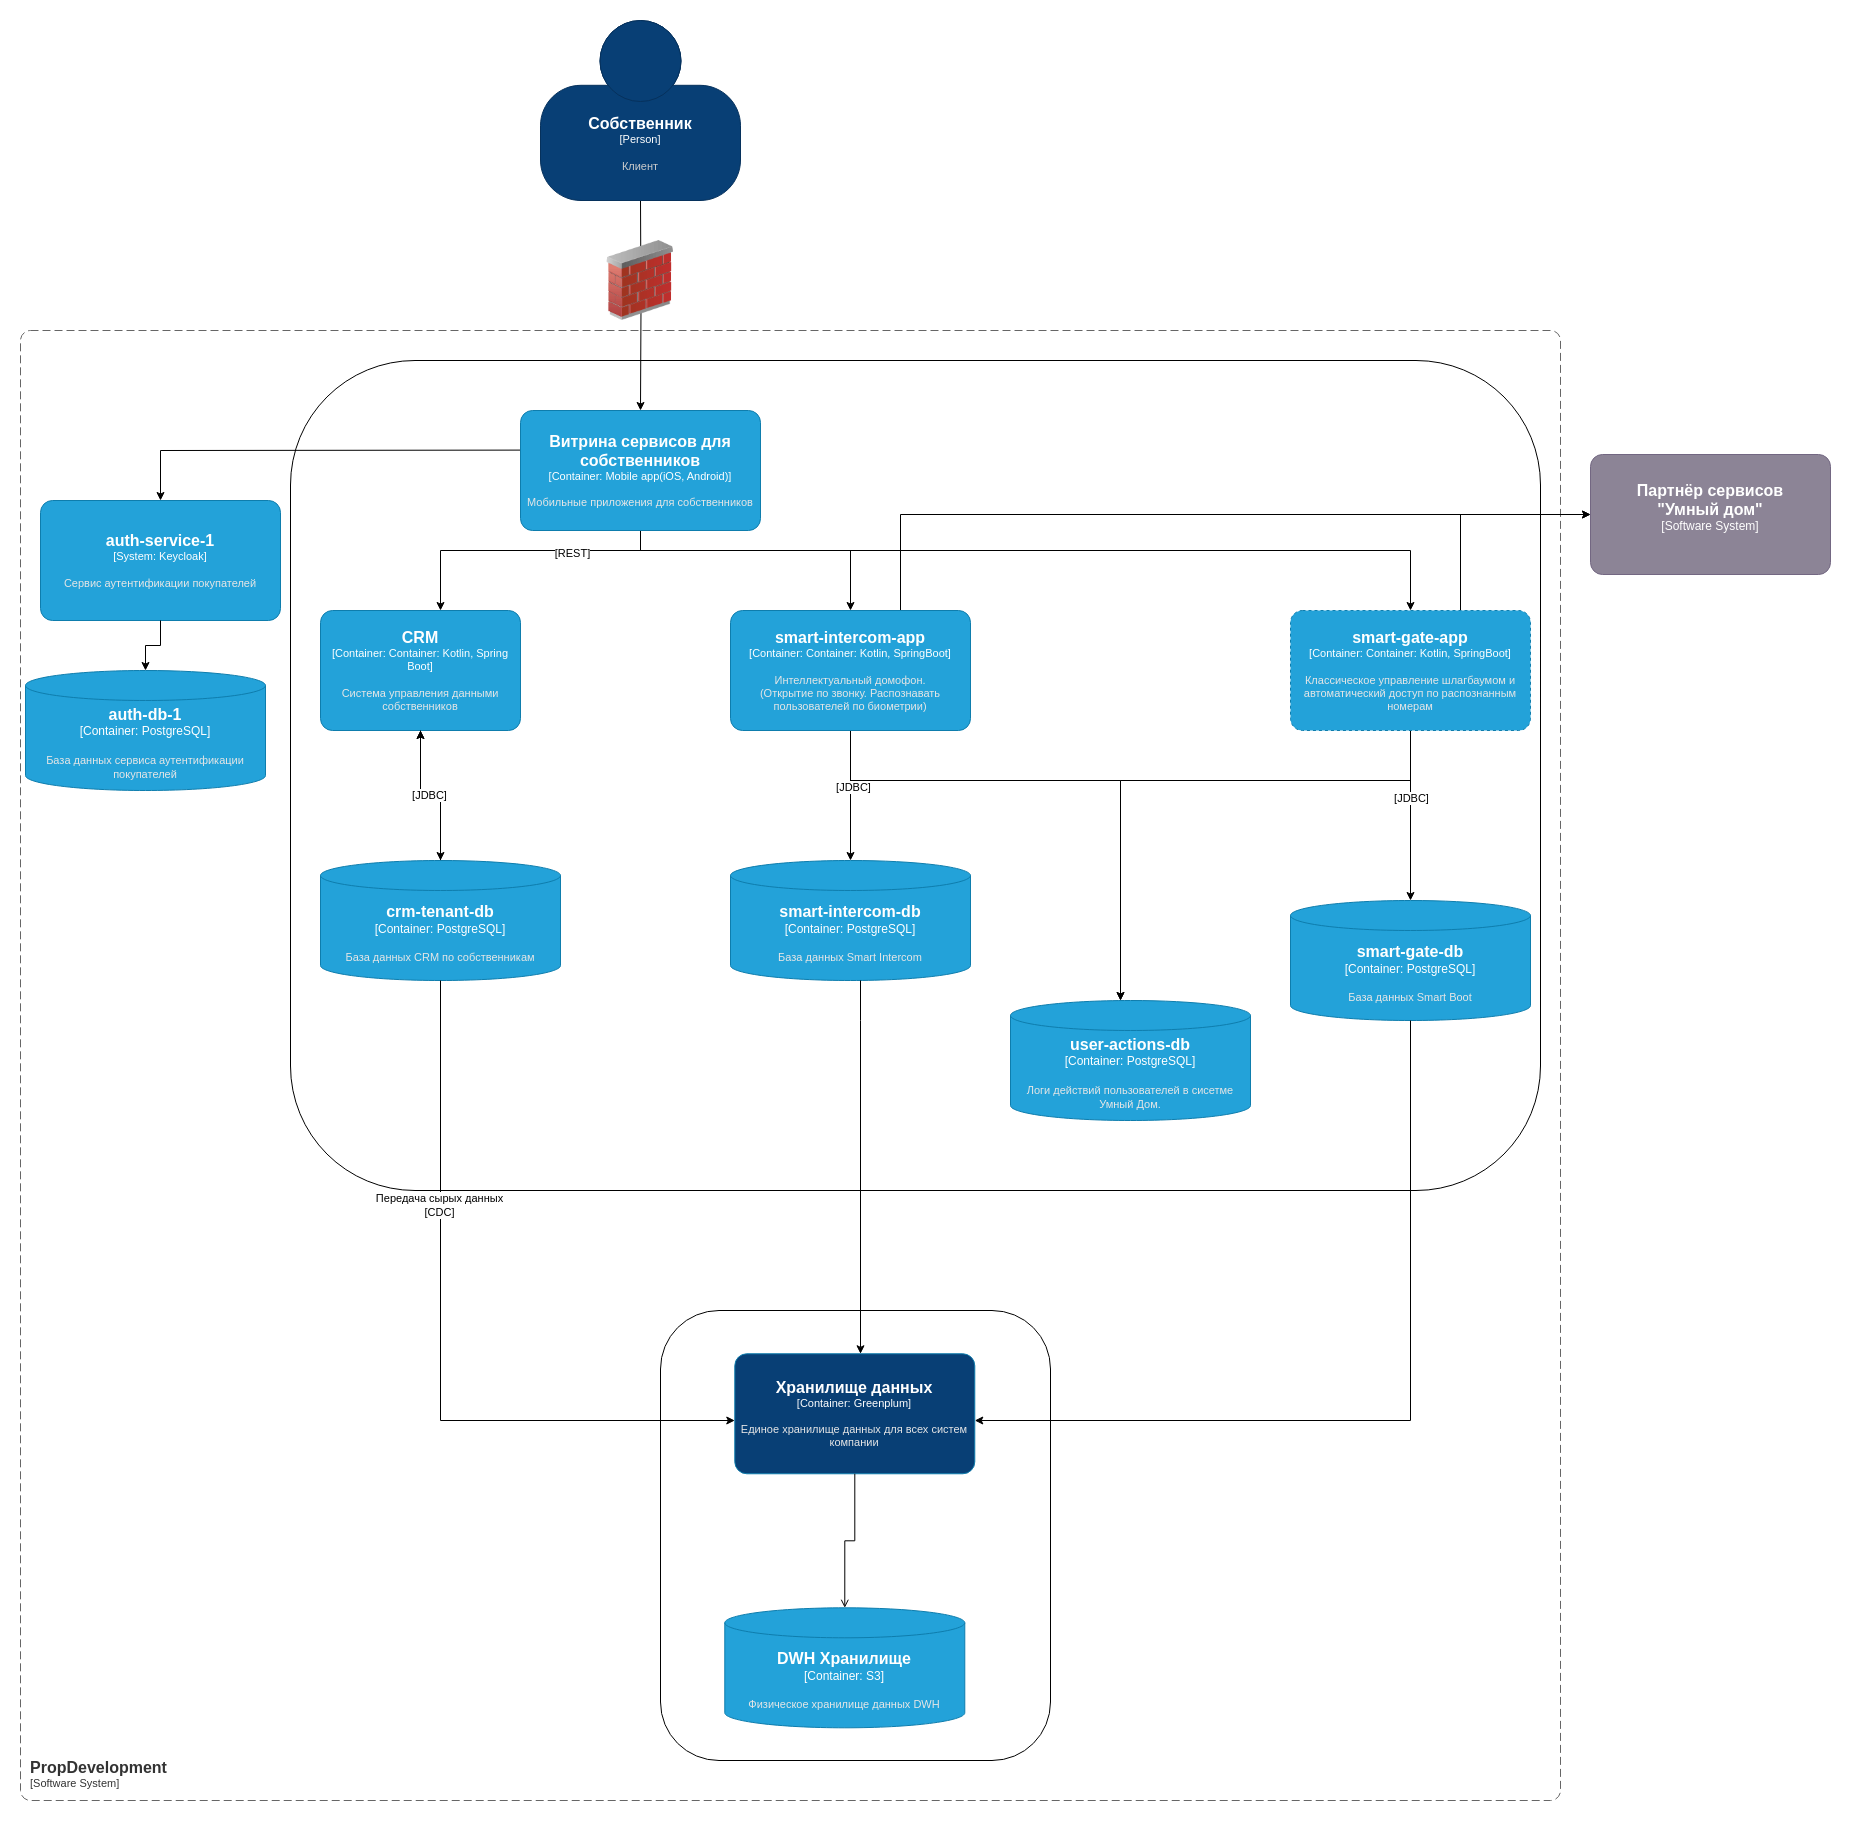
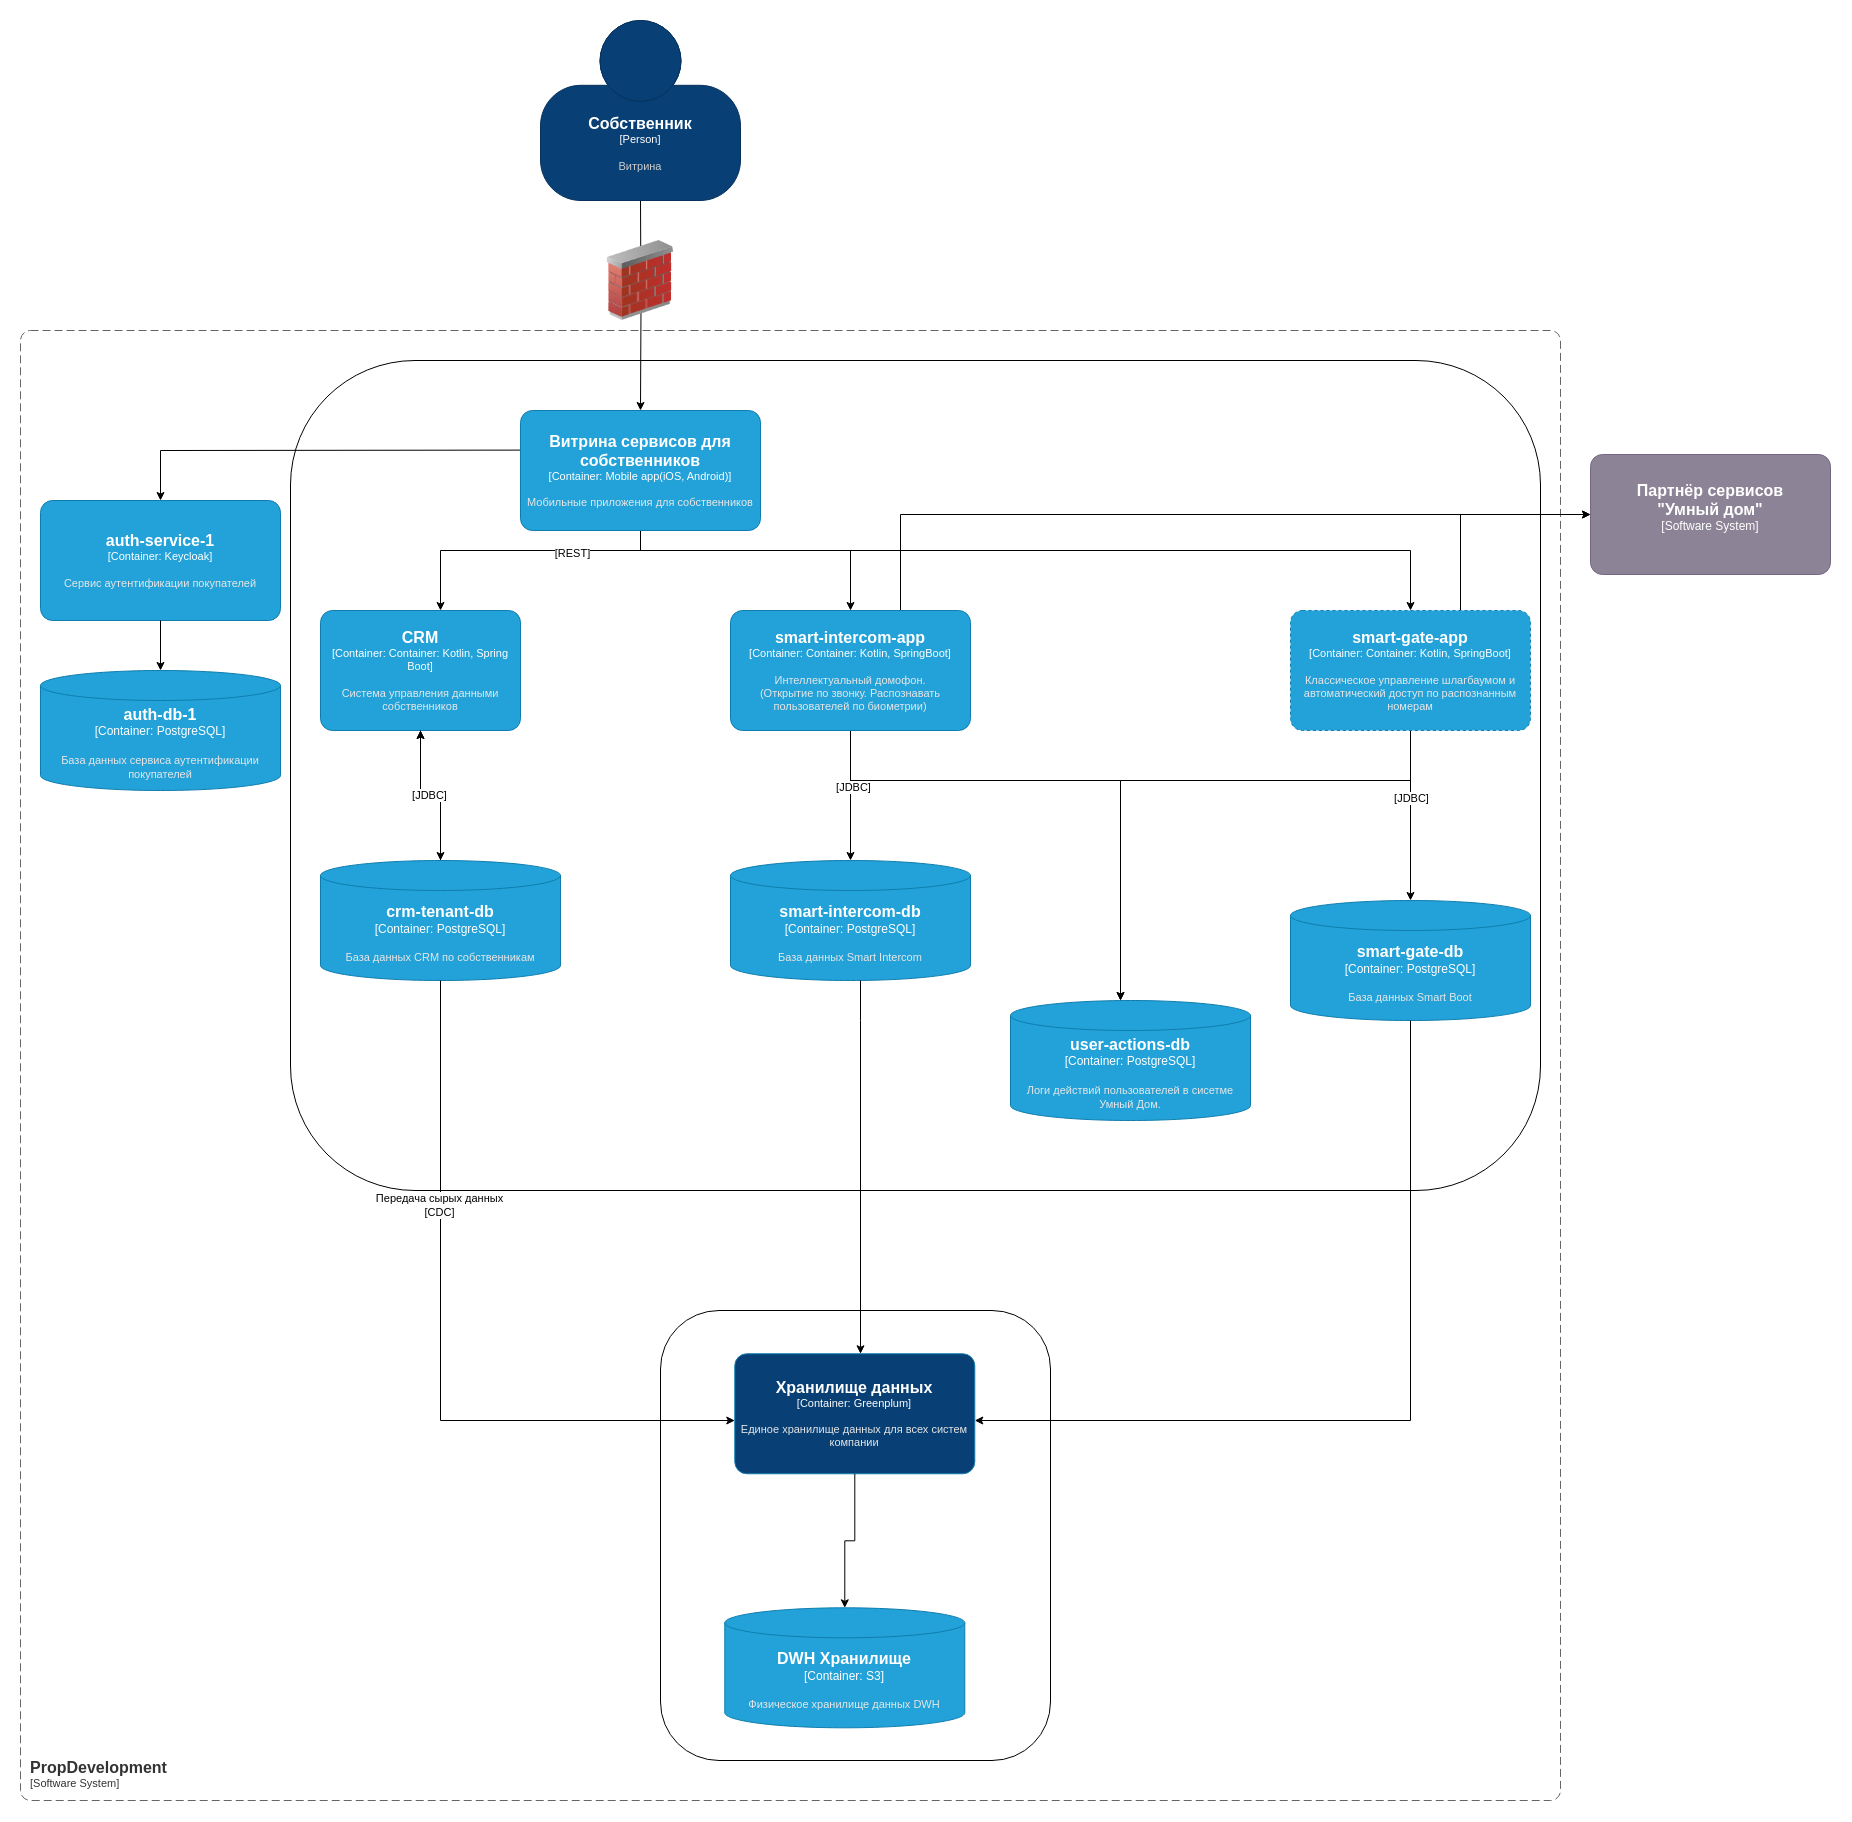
(641, 144) -> (641, 144)
(161, 561) -> (161, 561)
(146, 731) -> (161, 731)
(845, 1602) -> (845, 1599)
